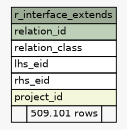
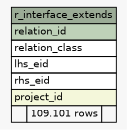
(65, 114) -> (65, 114)
